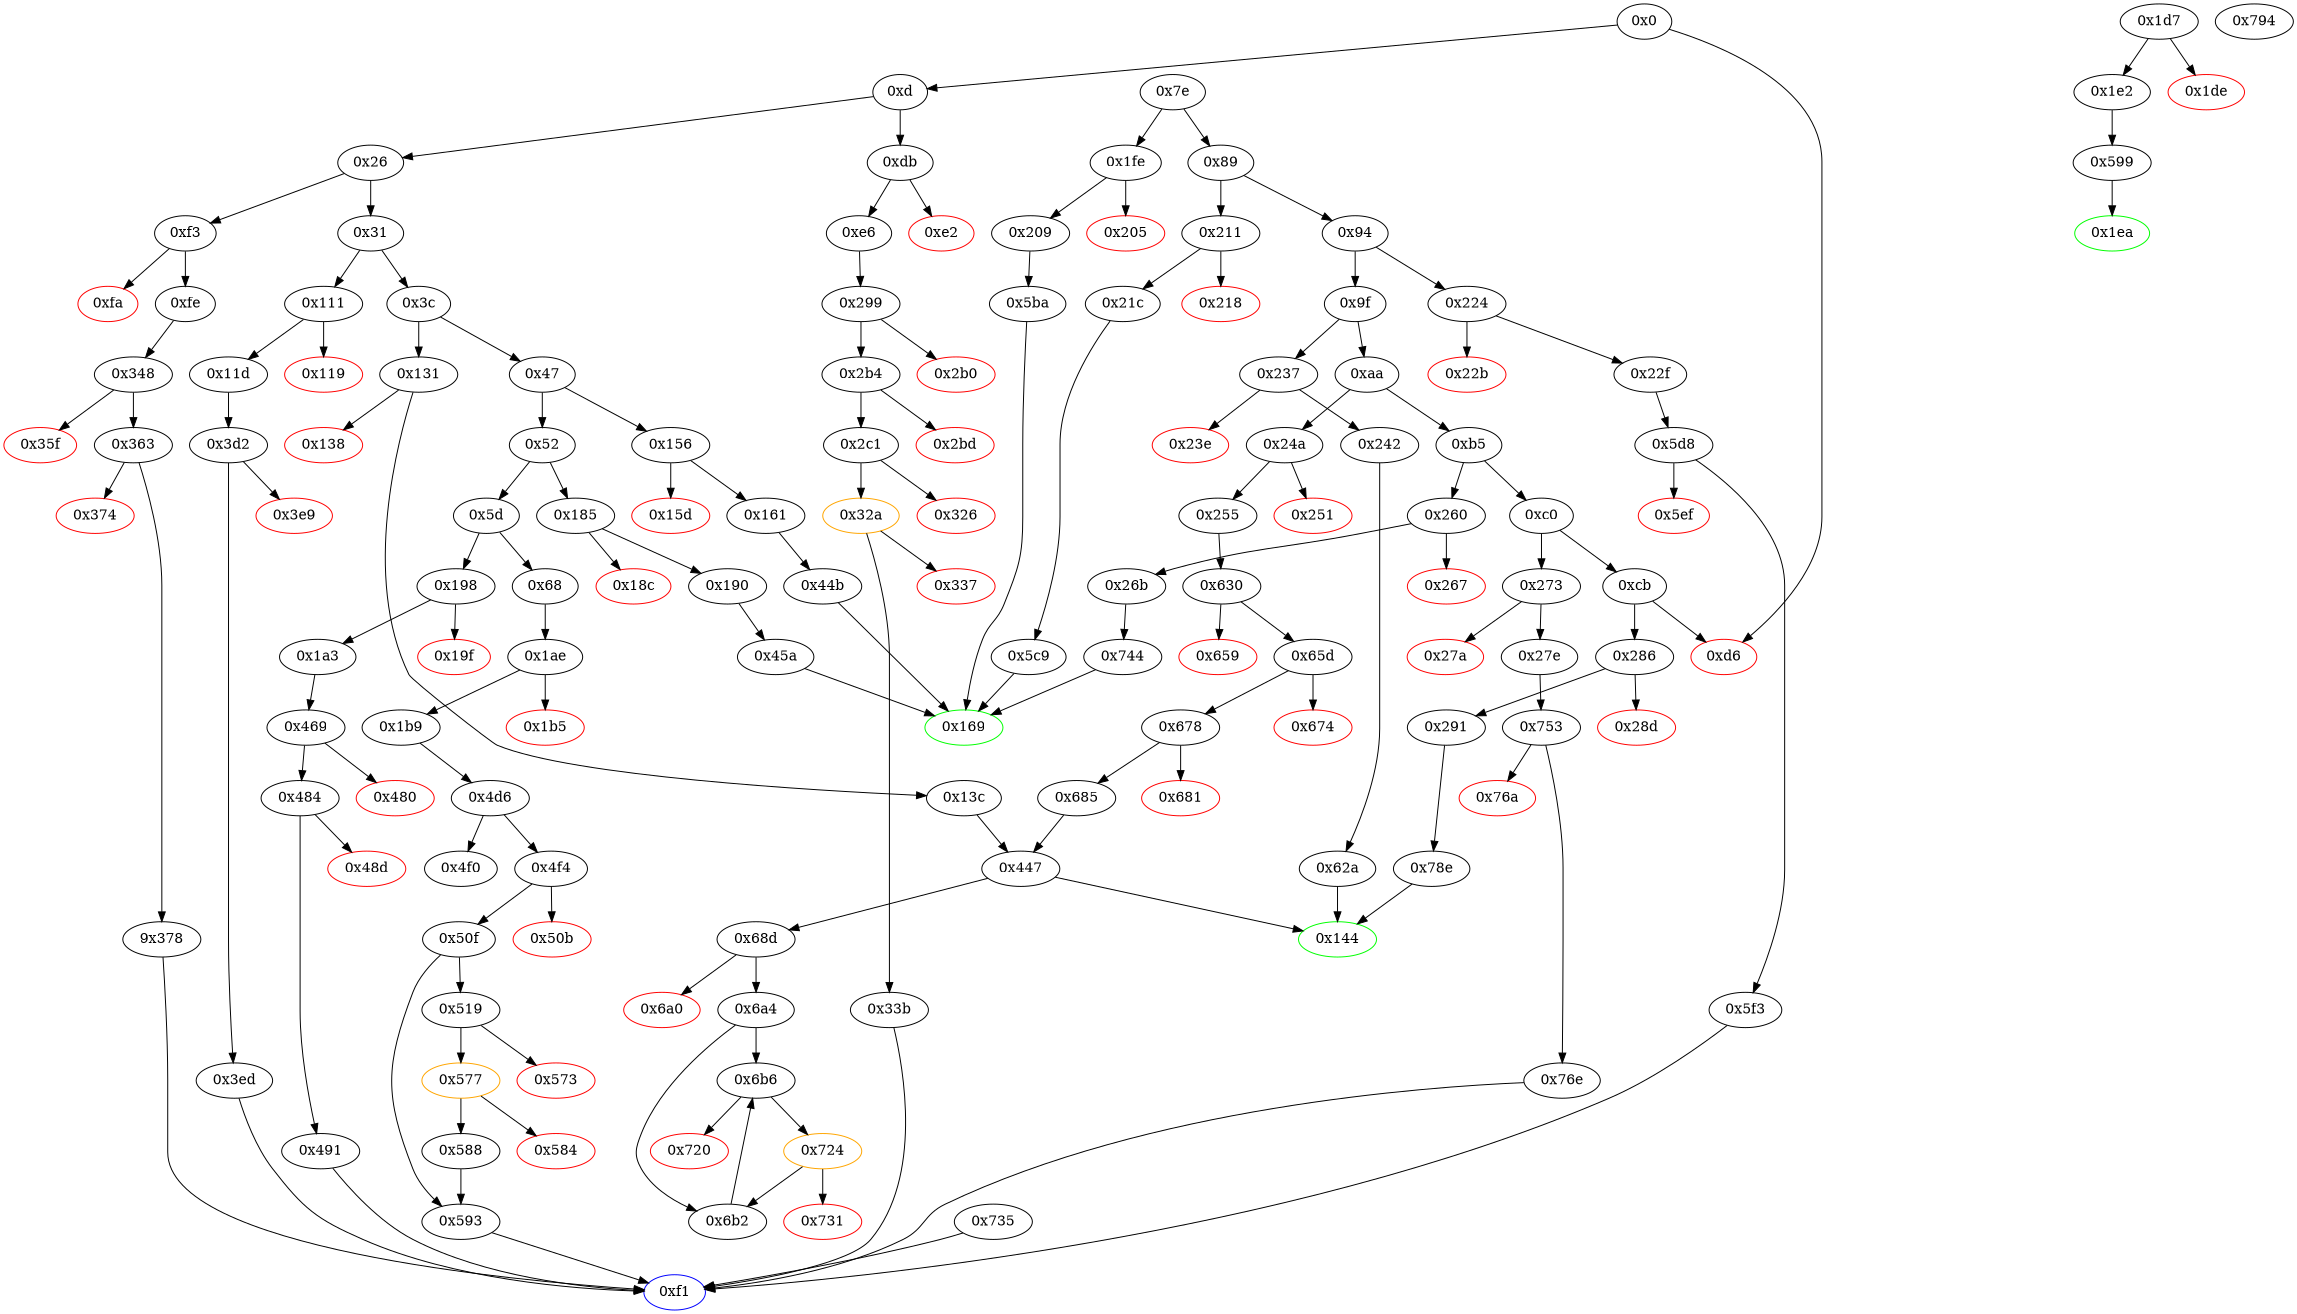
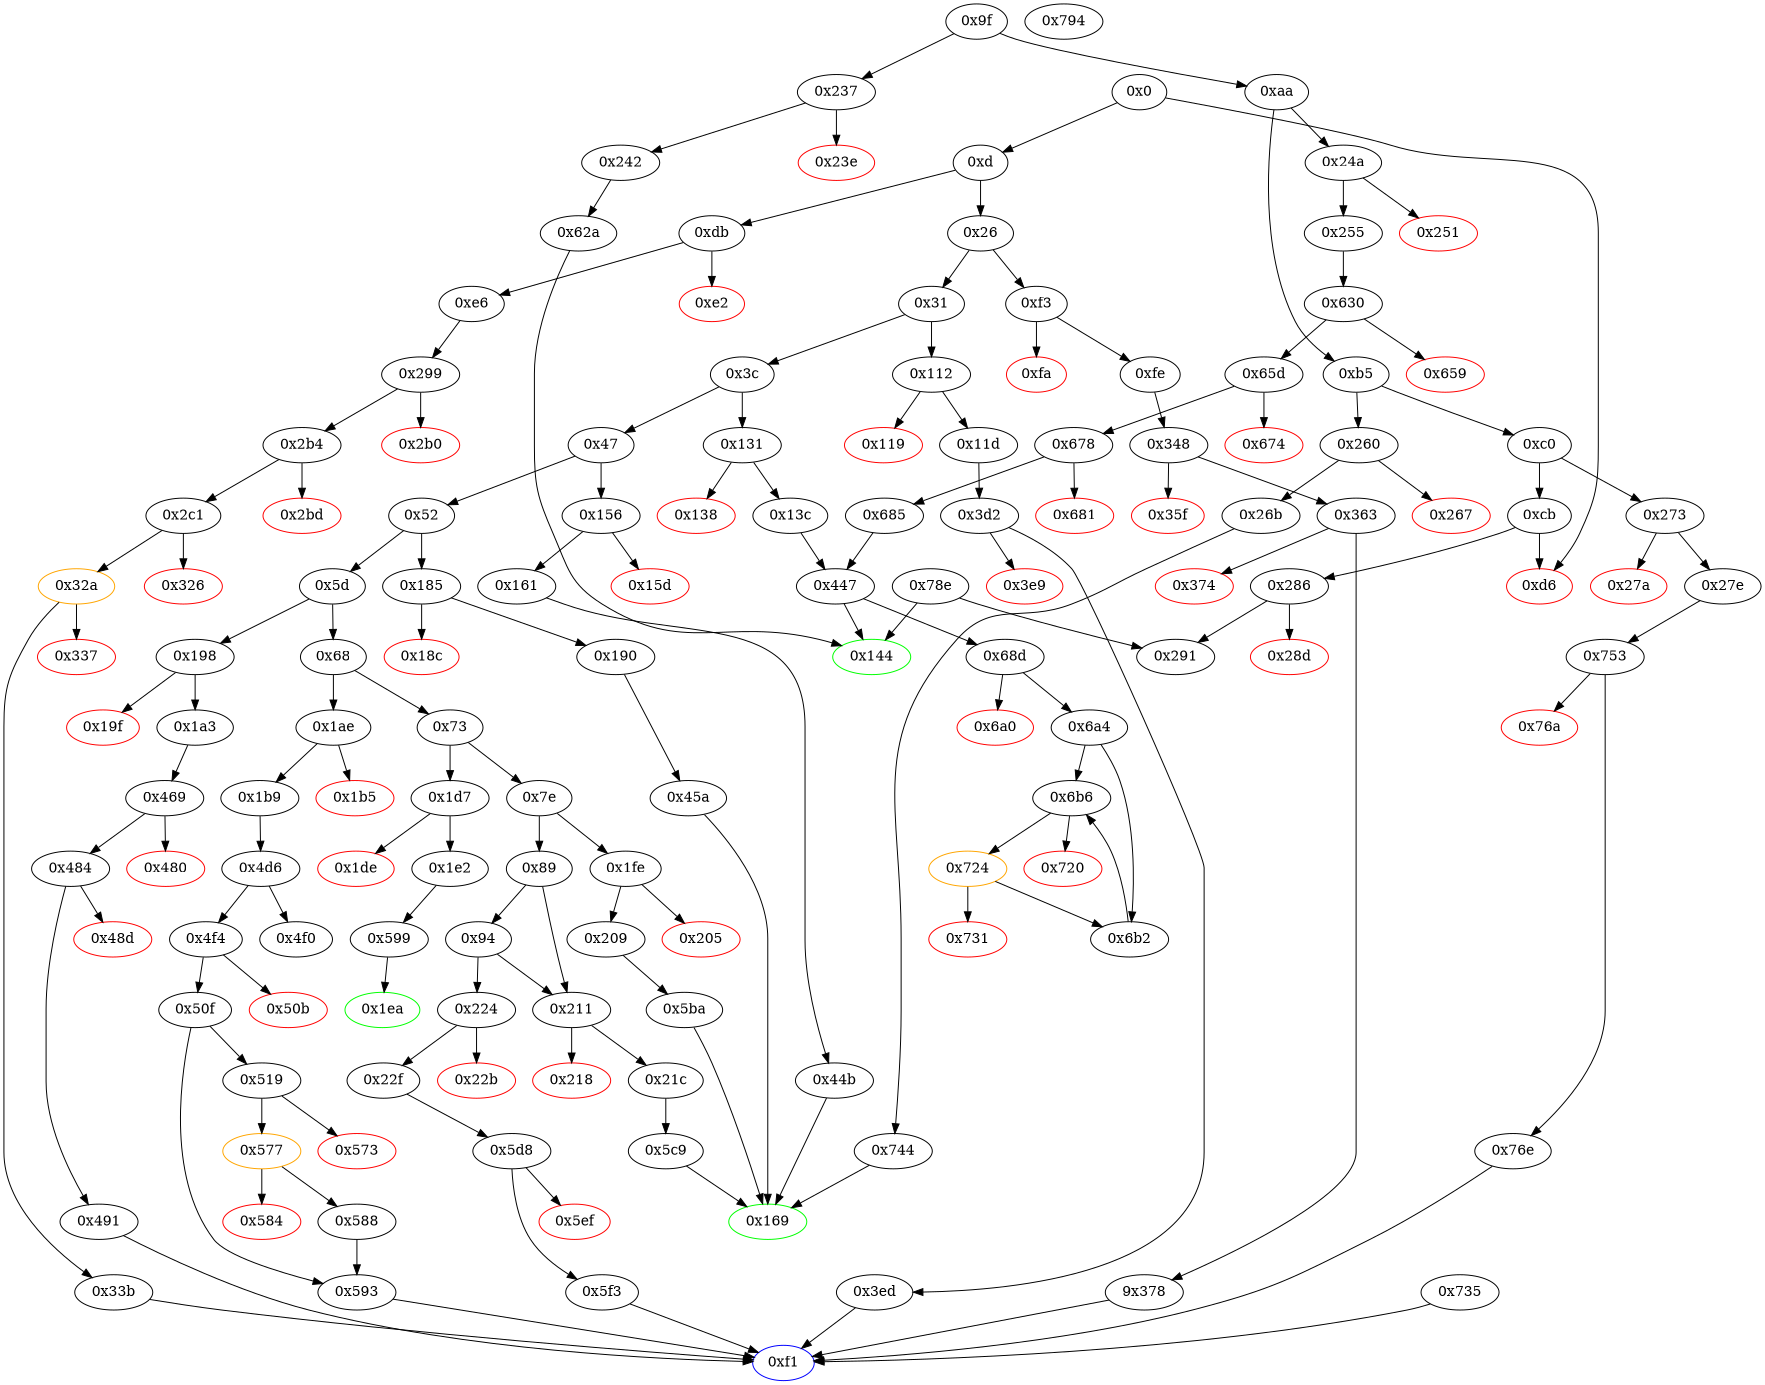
(1355, 264) -> (521, 972)
(324, 304) -> (932, 375)
none -> (450, 728)
(1440, 793) -> (1045, 623)
